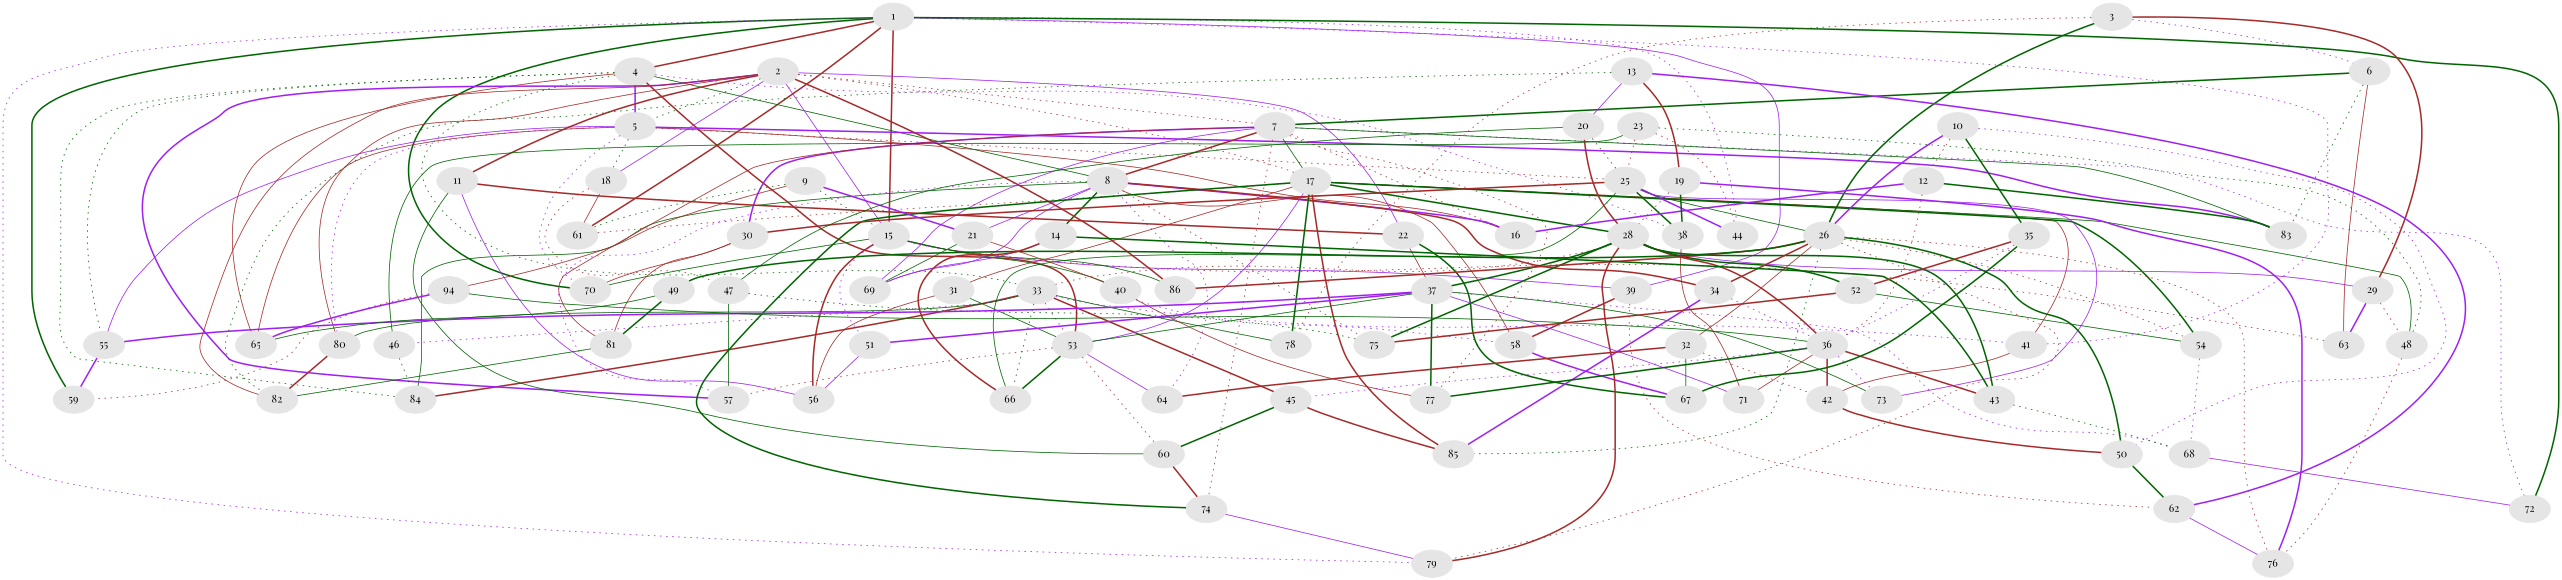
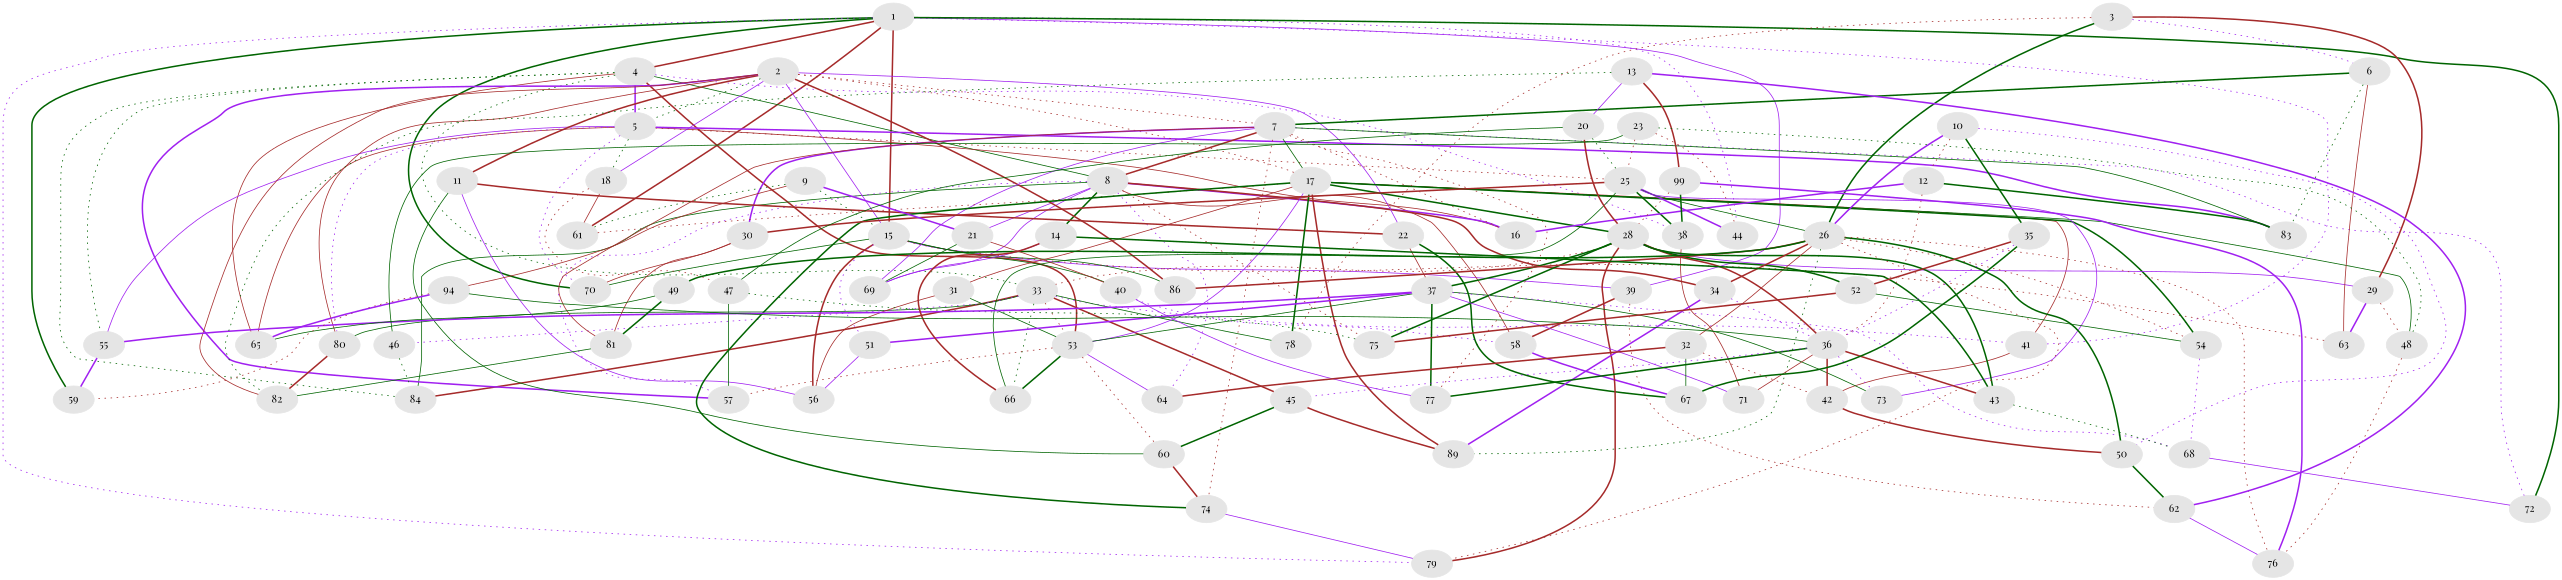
(1680, 181) -> (1680, 181)
(1269, 360) -> (1269, 360)
(1453, 454) -> (1453, 454)
